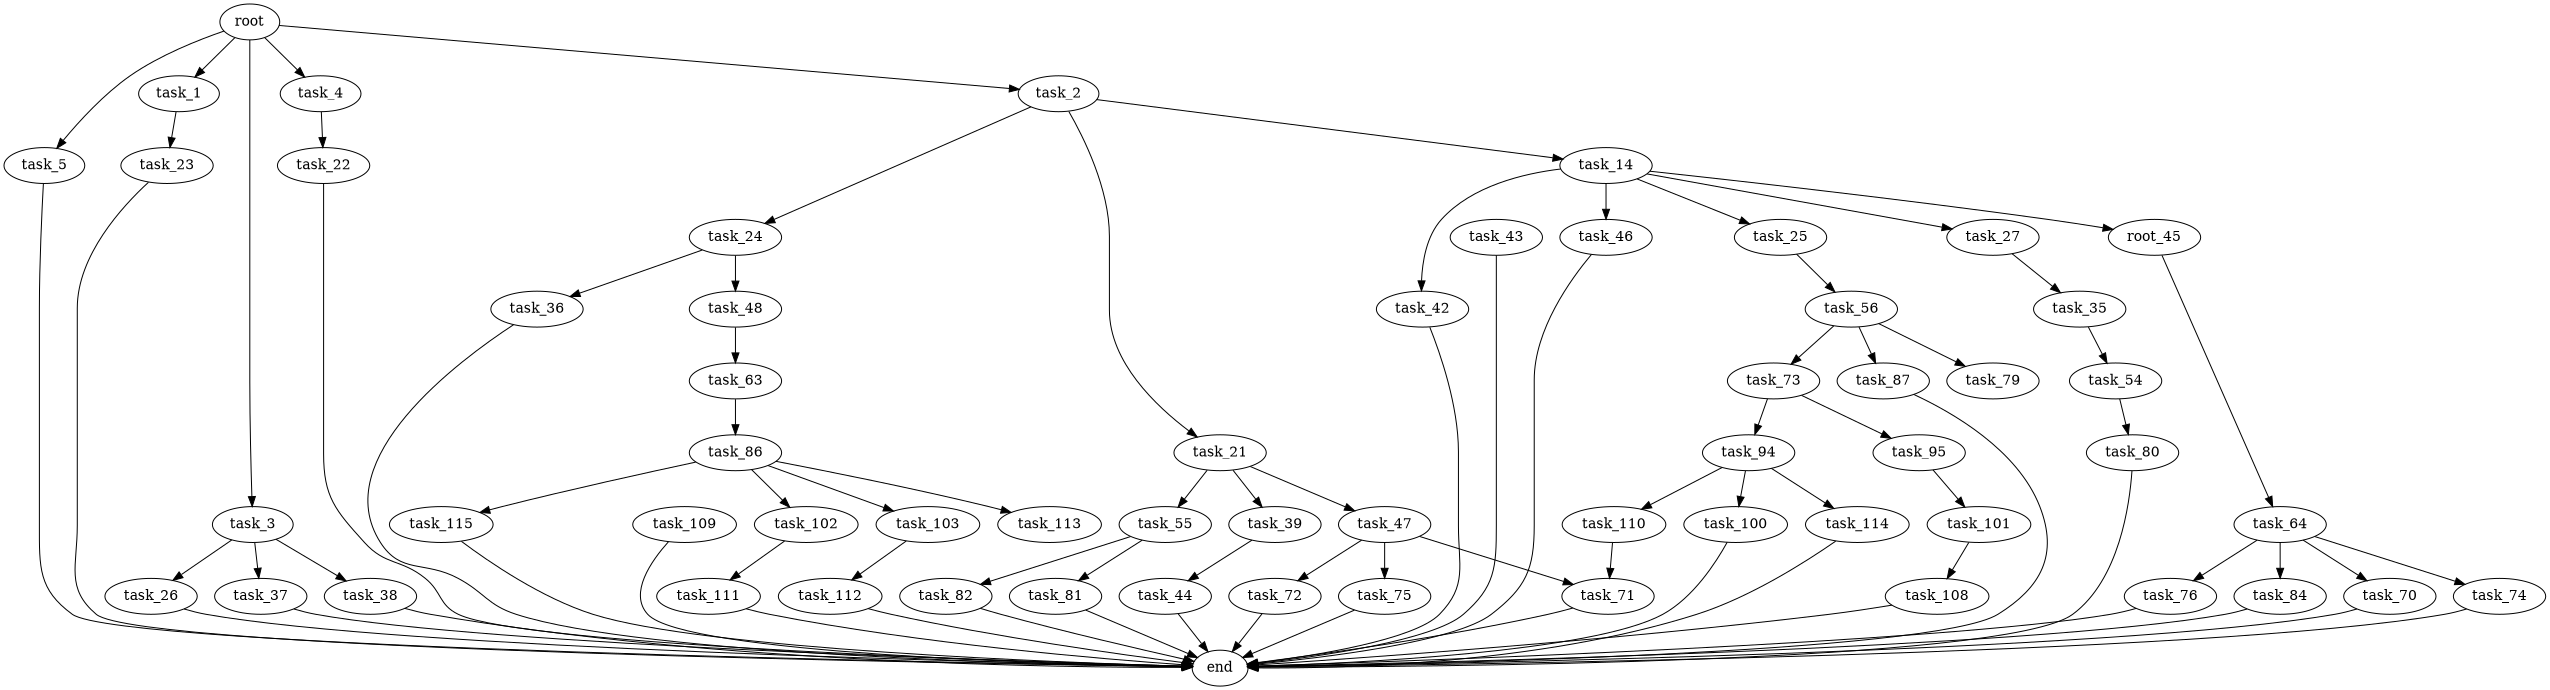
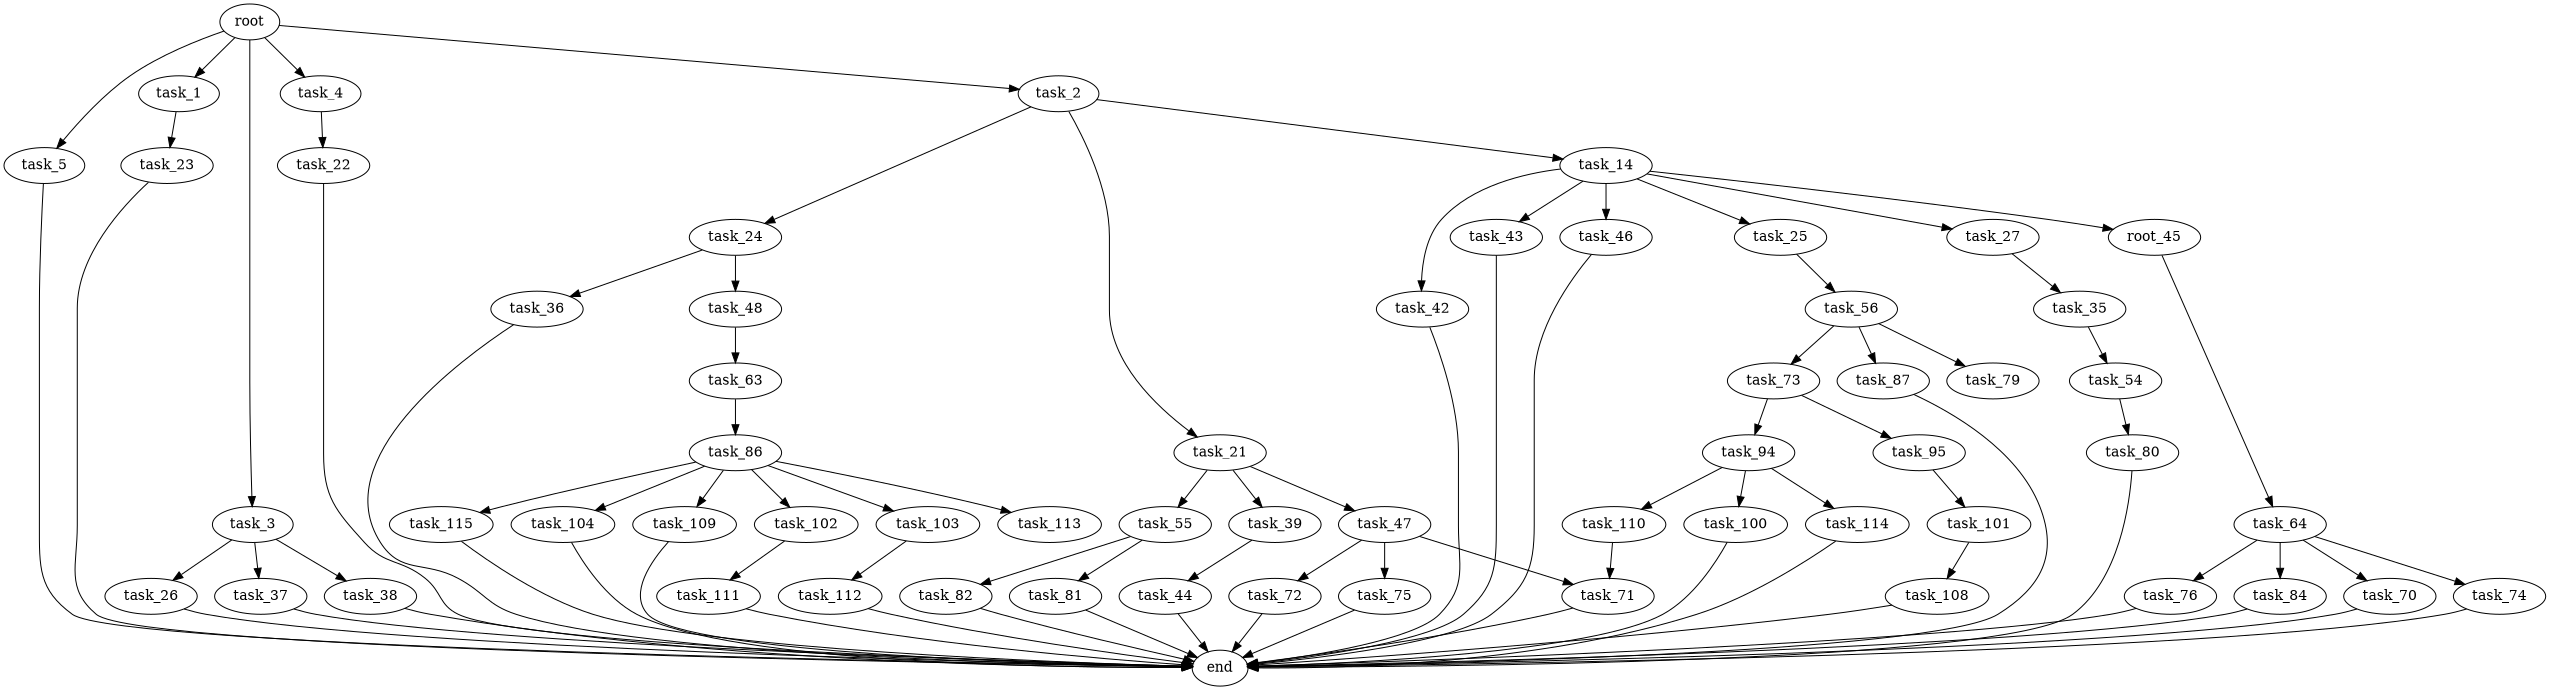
none -> (1556, 199)
none -> (713, 484)
none -> (563, 525)
